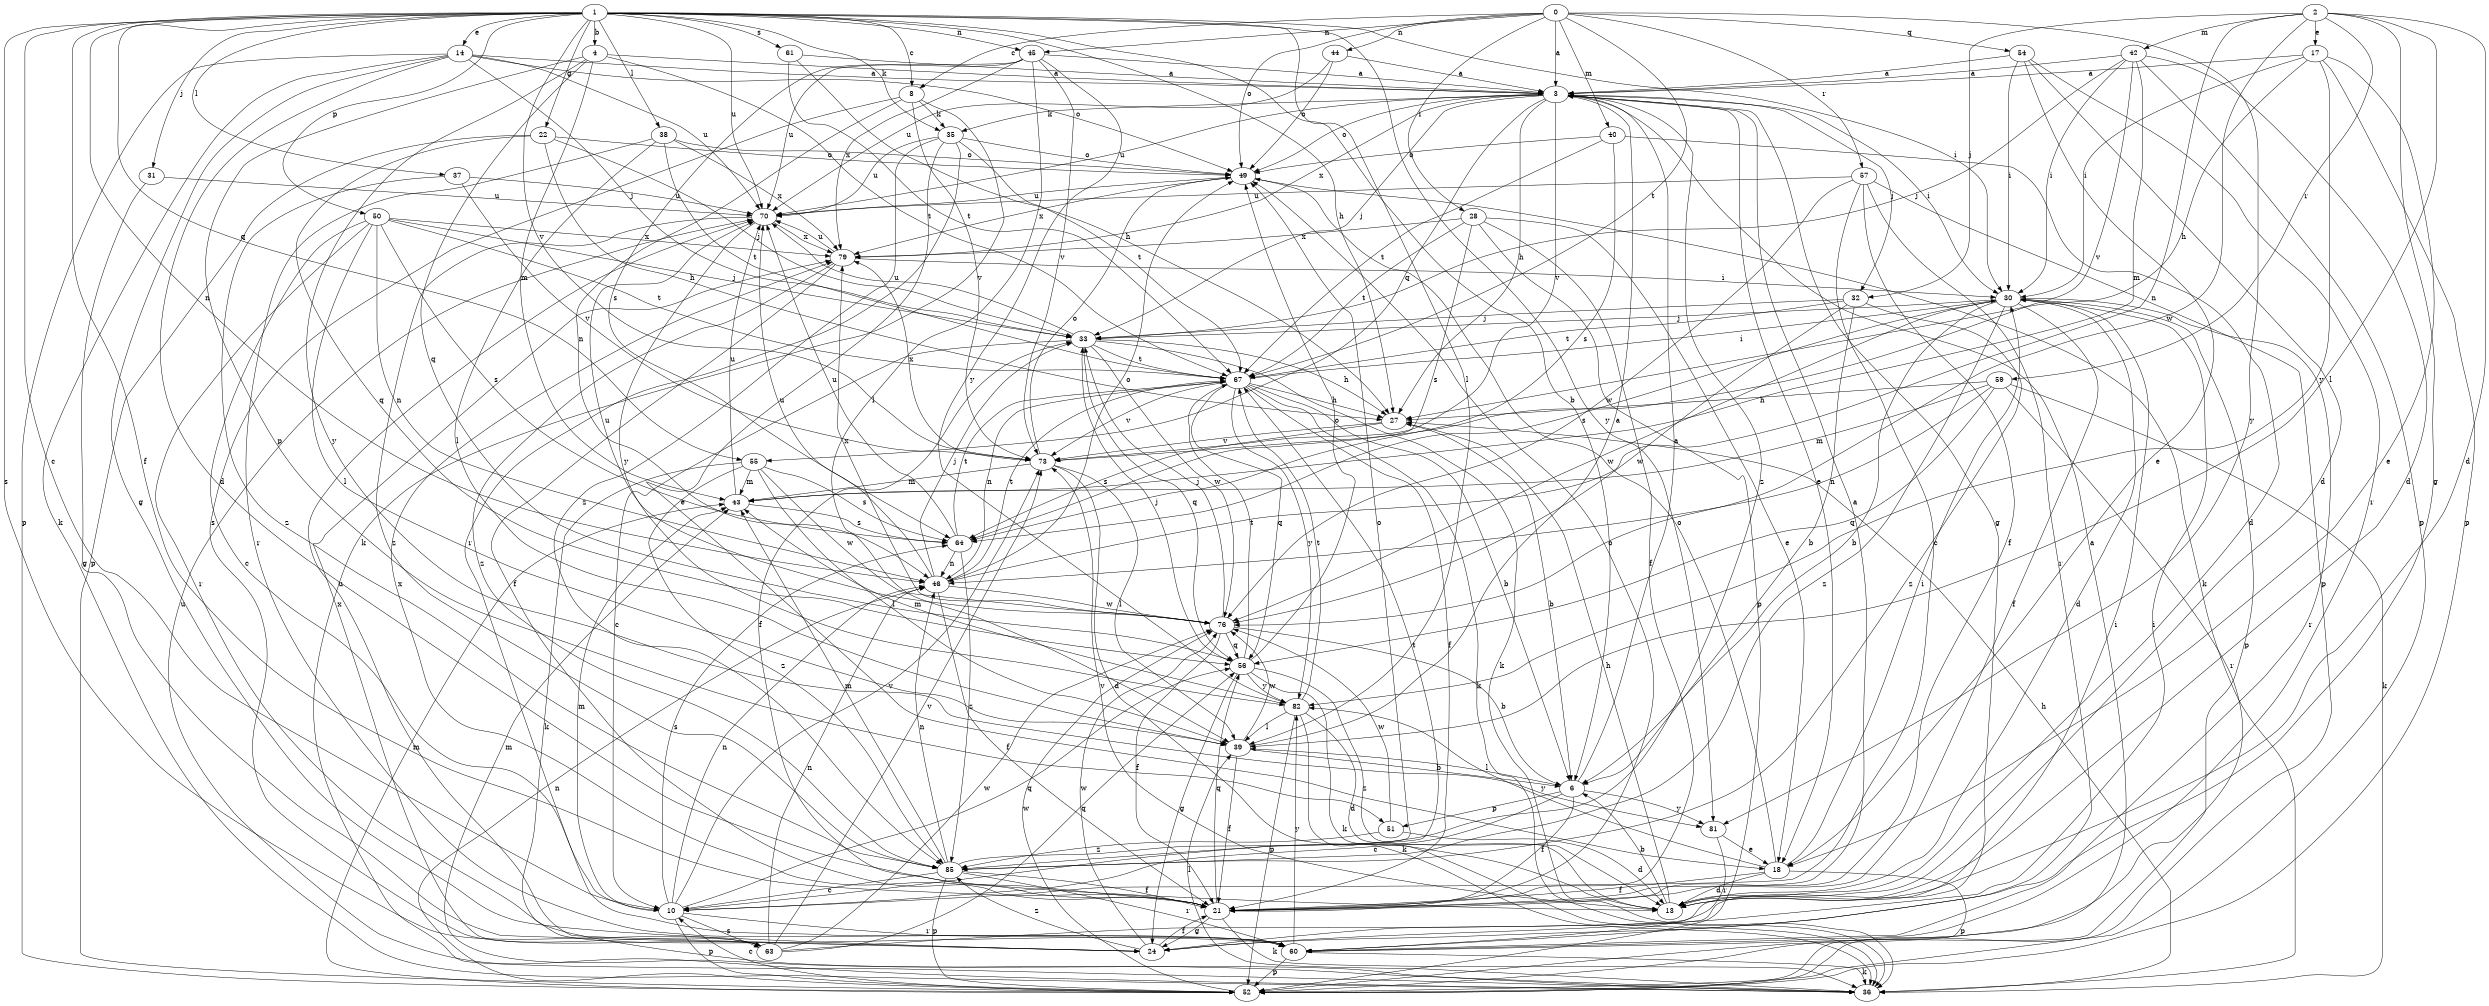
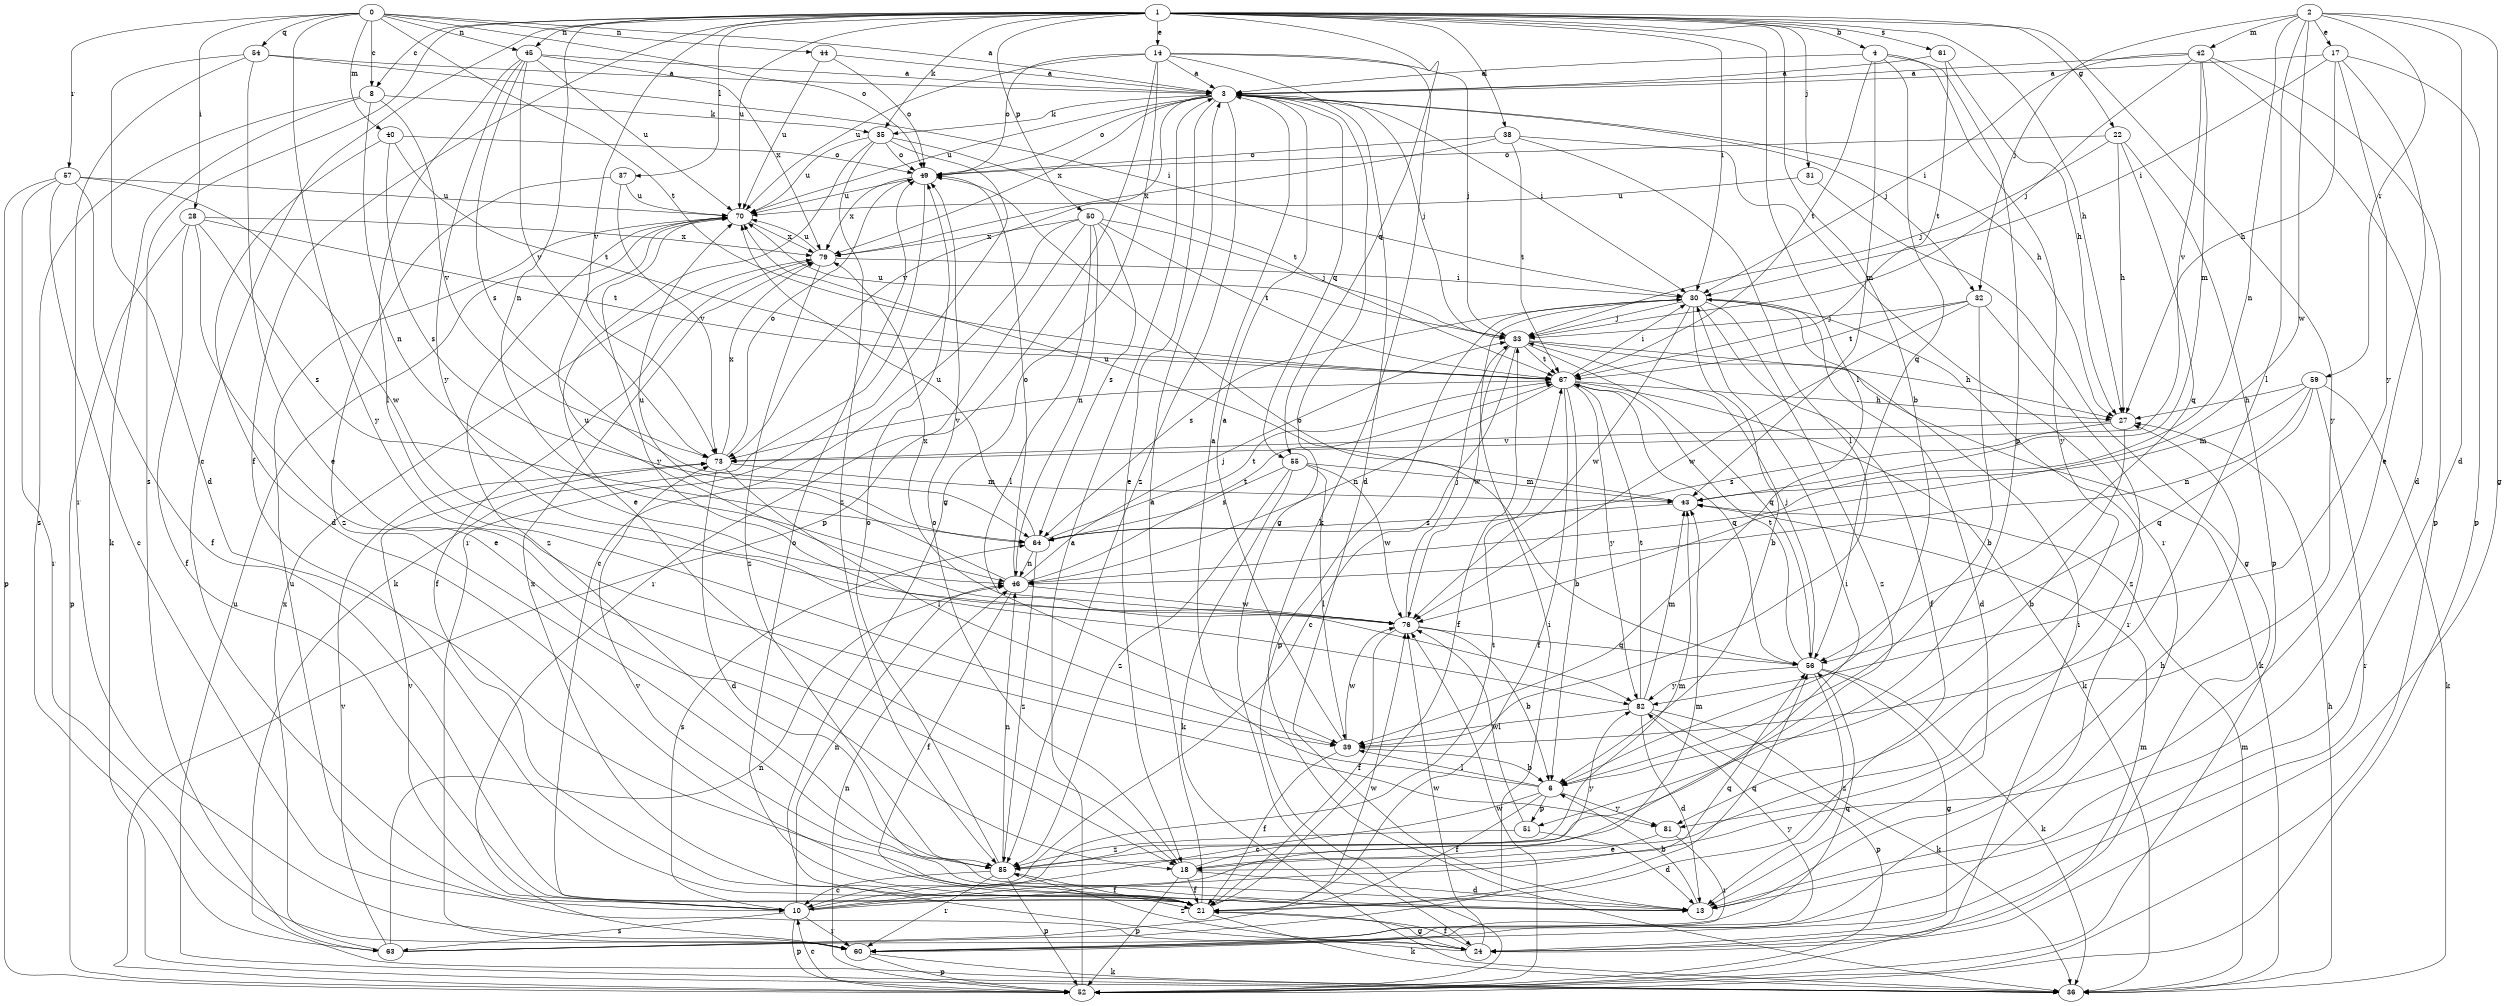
(1432, 969) -> none
